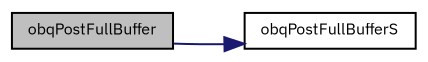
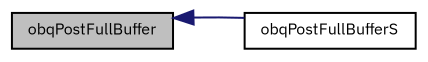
(199, 44) -> (219, 17)
